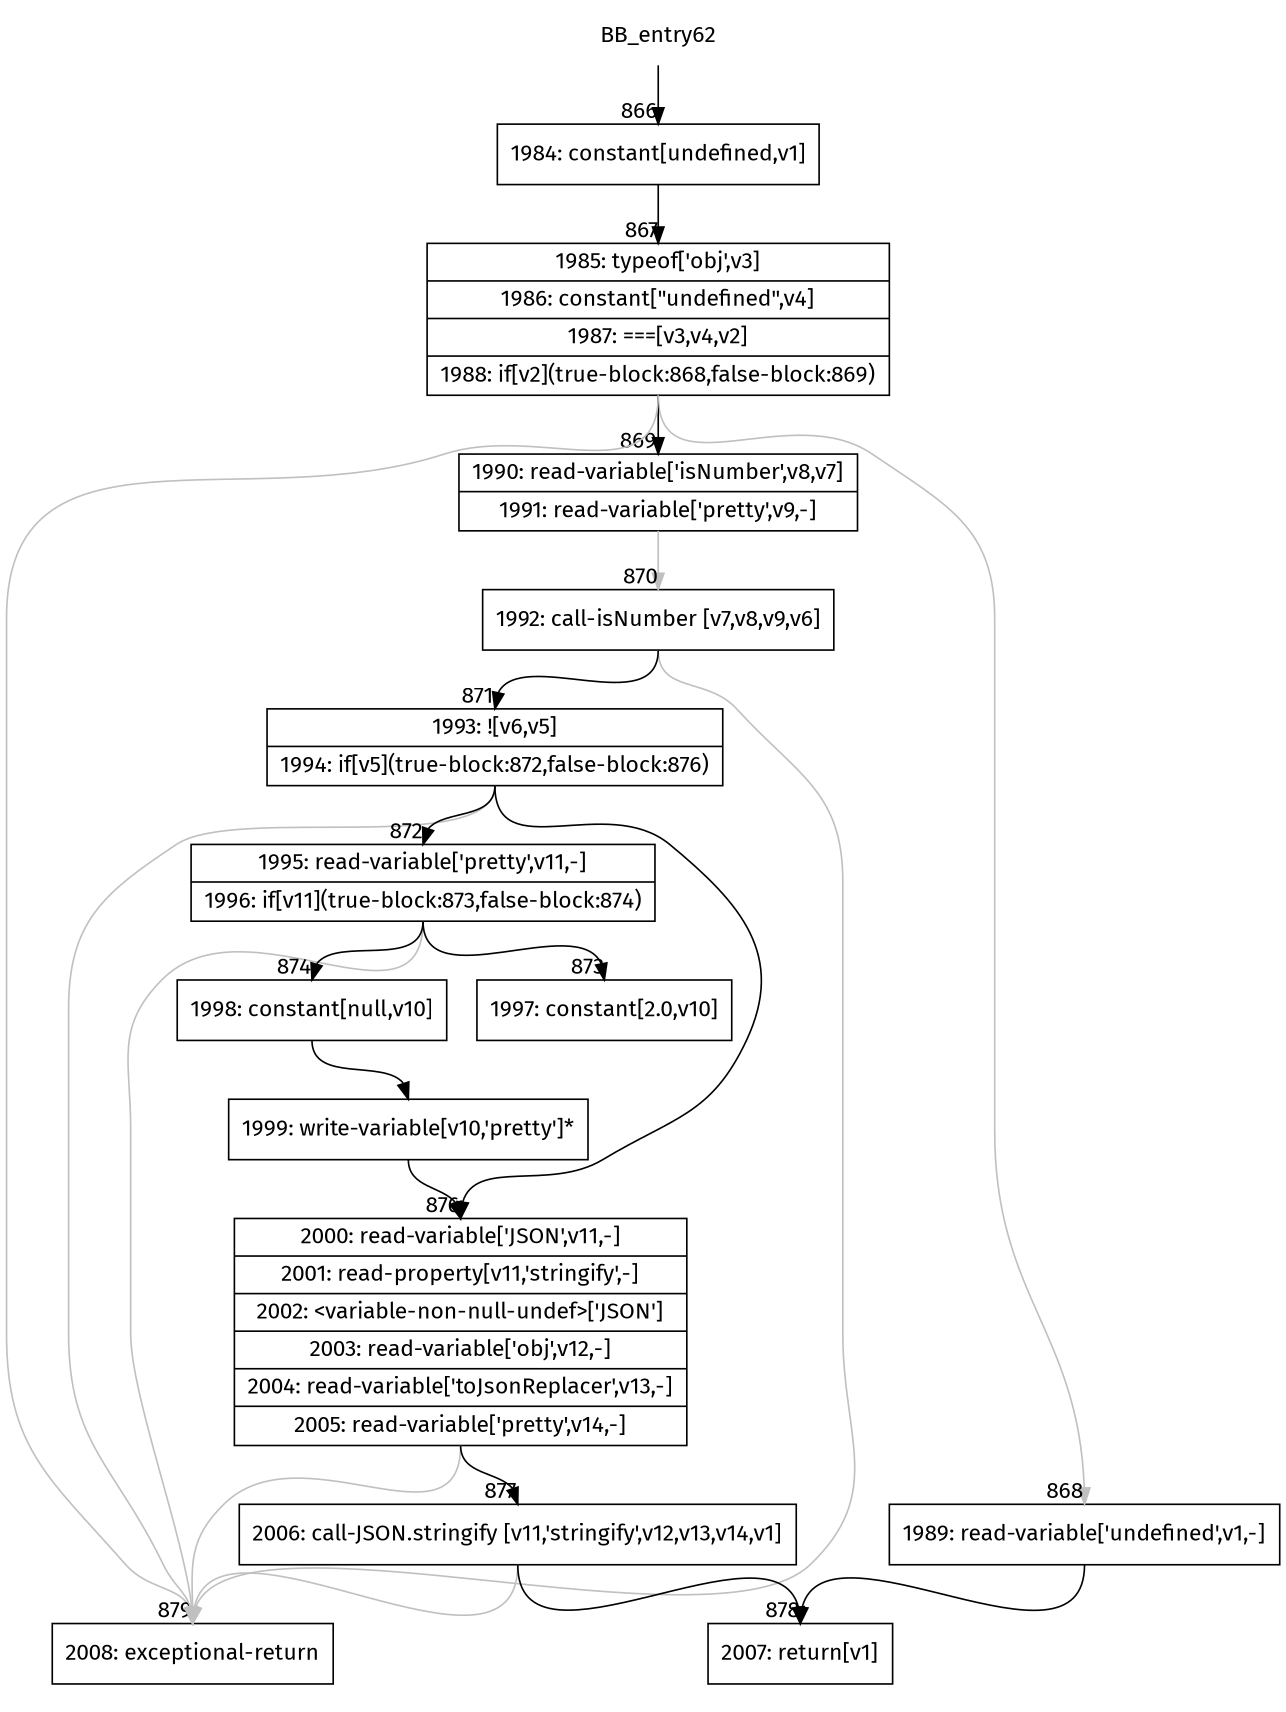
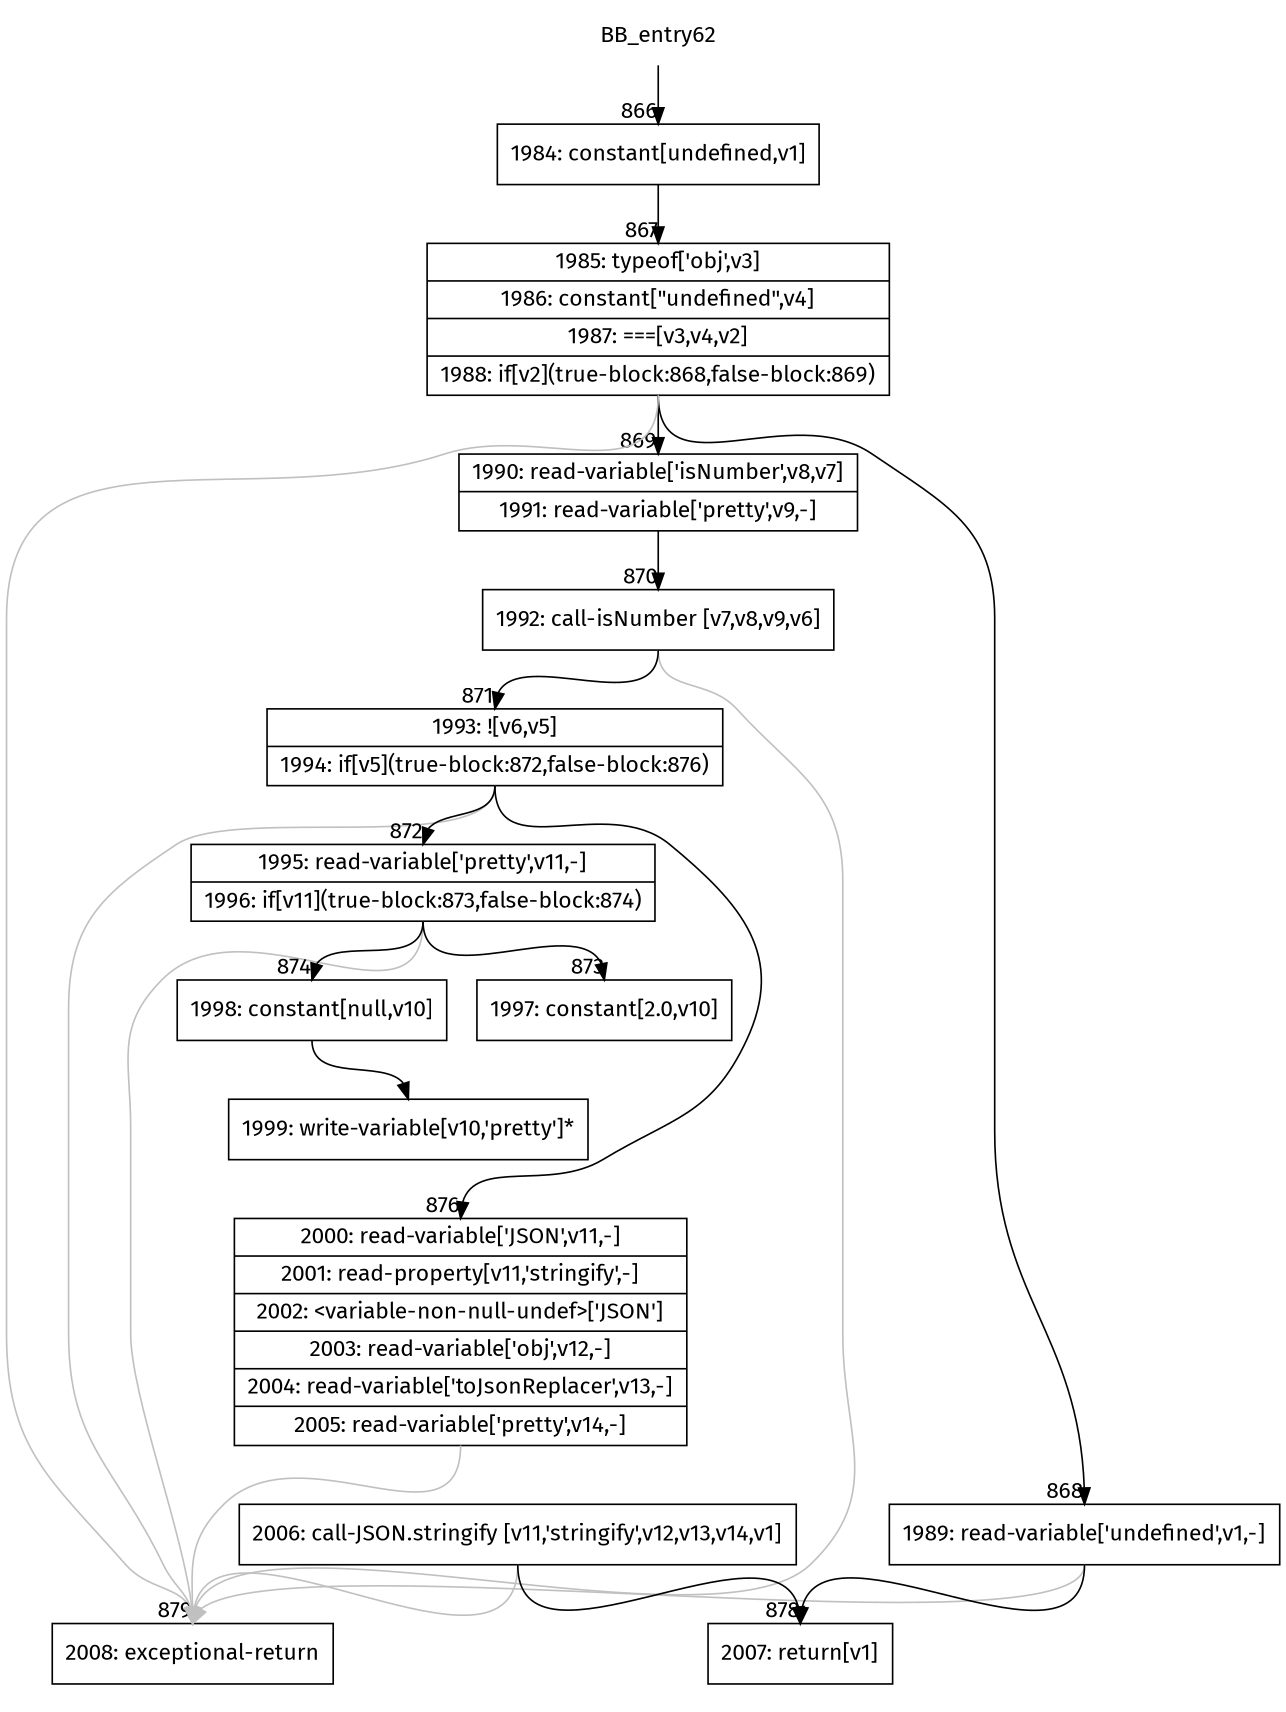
(658, 552) -> (658, 552)
(995, 828) -> (995, 828)
(427, 1185) -> none
(481, 1472) -> none
none -> (758, 1599)
